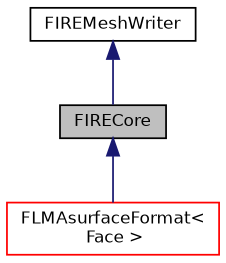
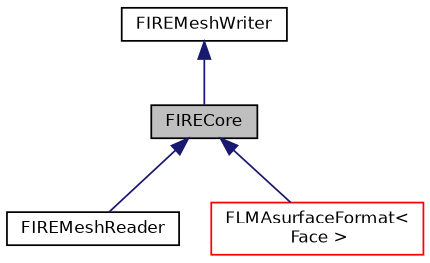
none -> (93, 229)
